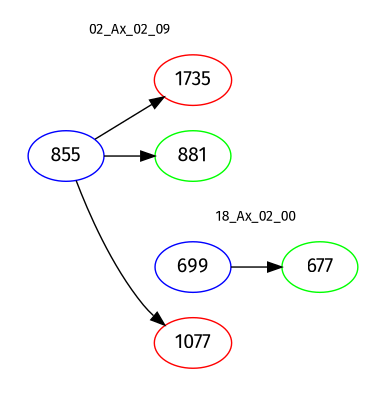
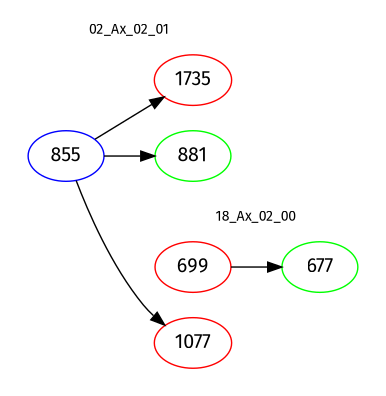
(130, 30) -> (130, 30)
(193, 267) -> (193, 267)
